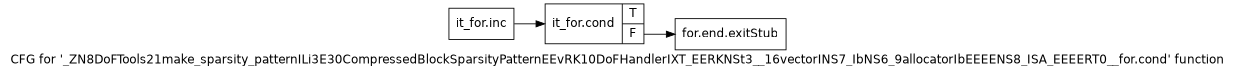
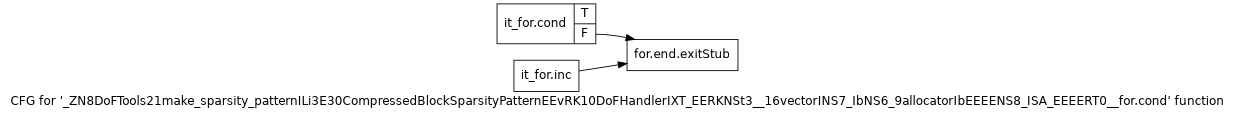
(525, 24) -> (599, 68)
